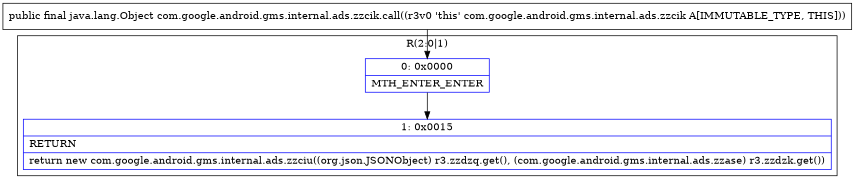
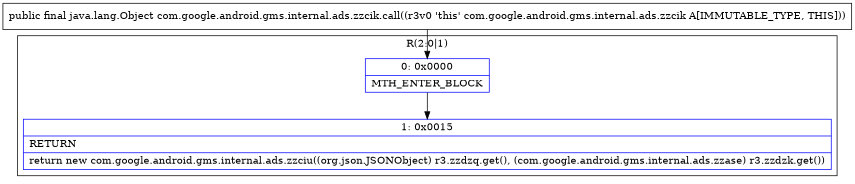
(427, 83) -> (427, 83)
